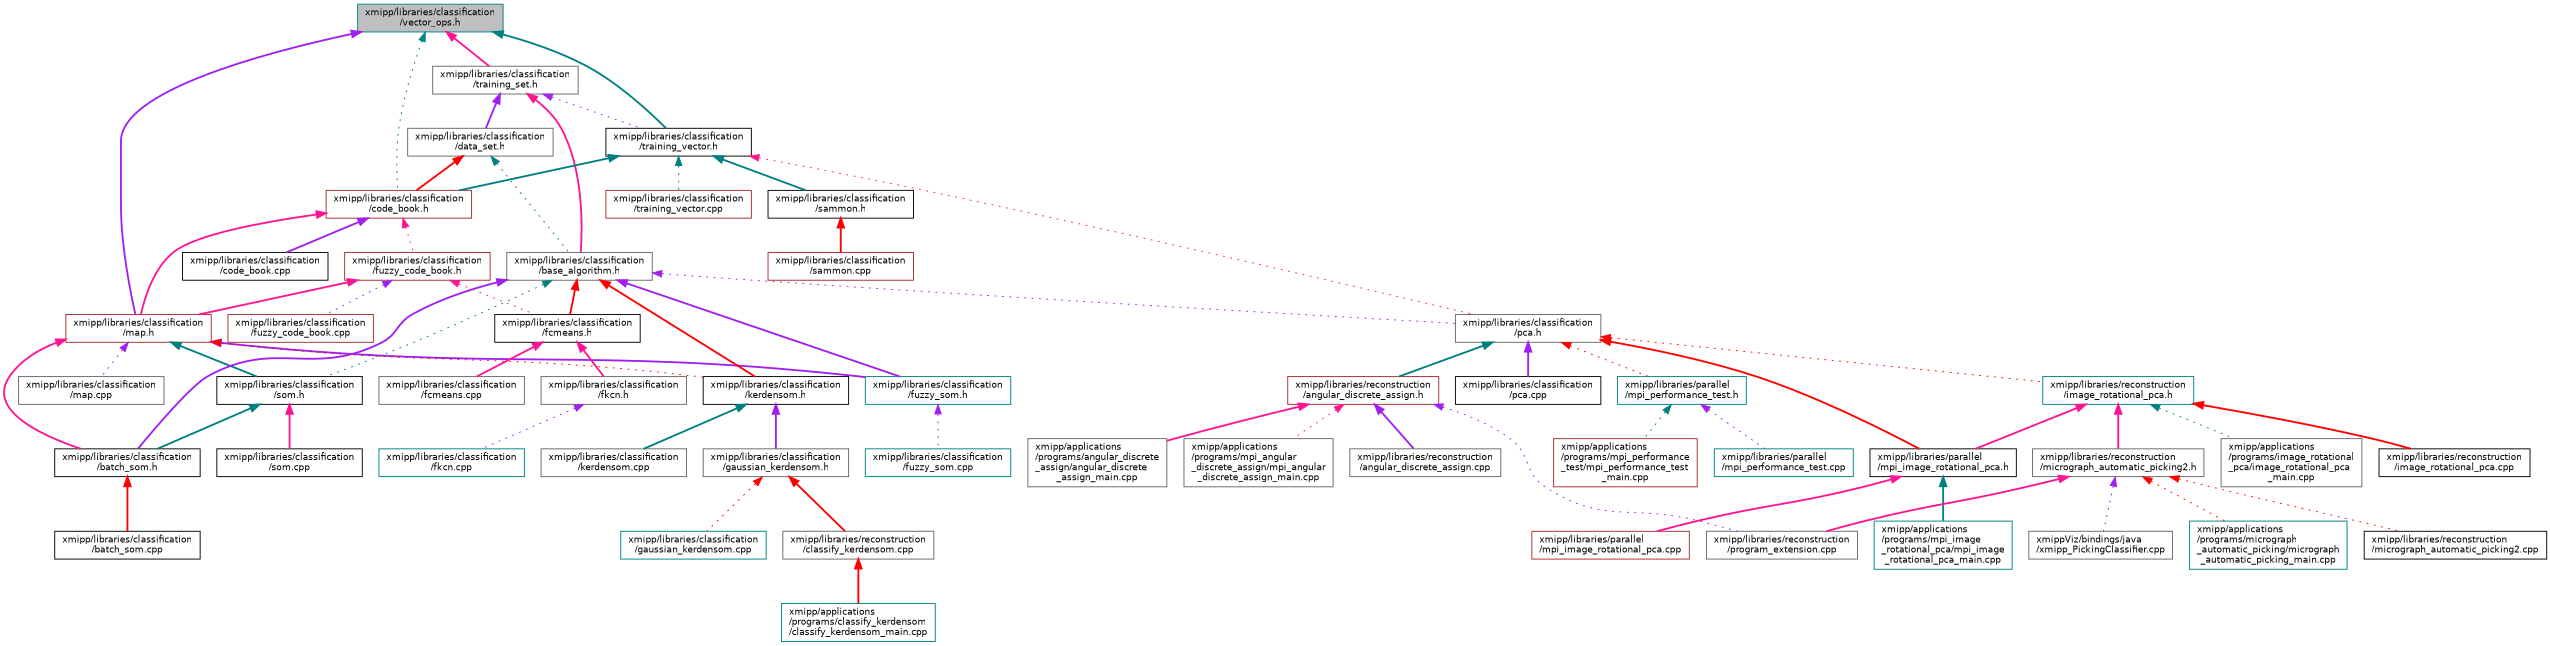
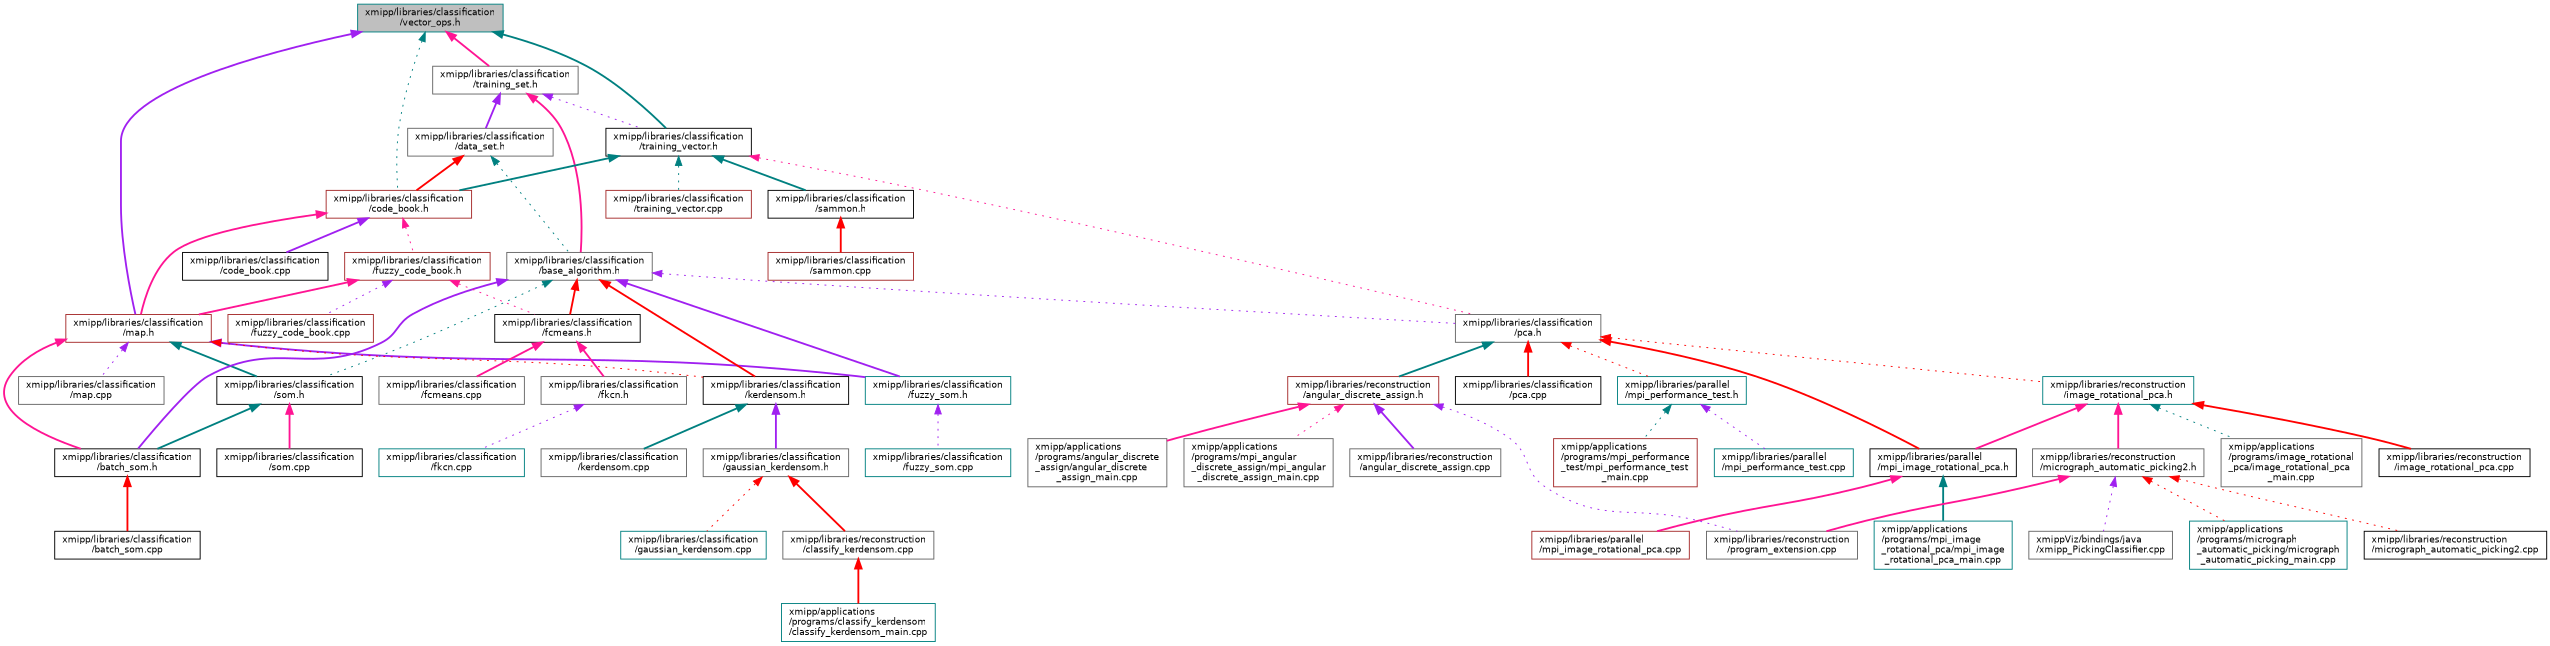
(1528, 364) -> (1528, 364)
